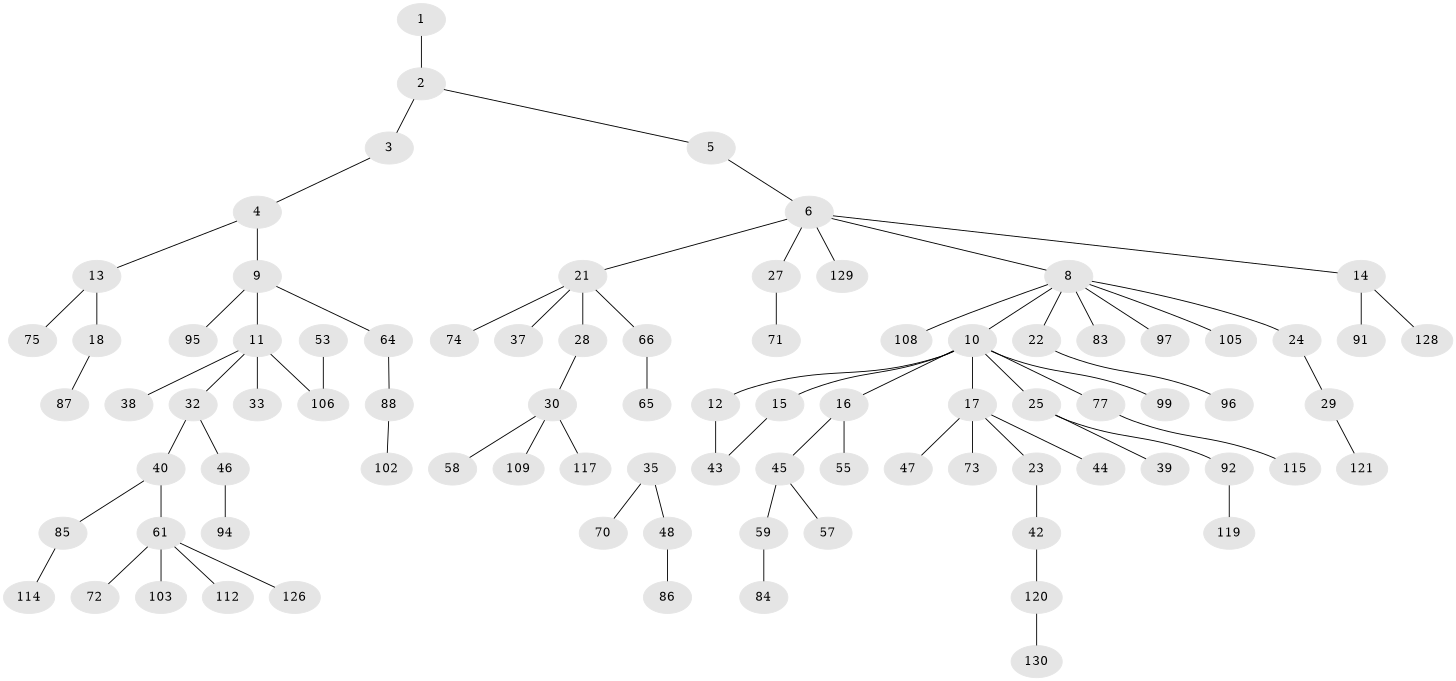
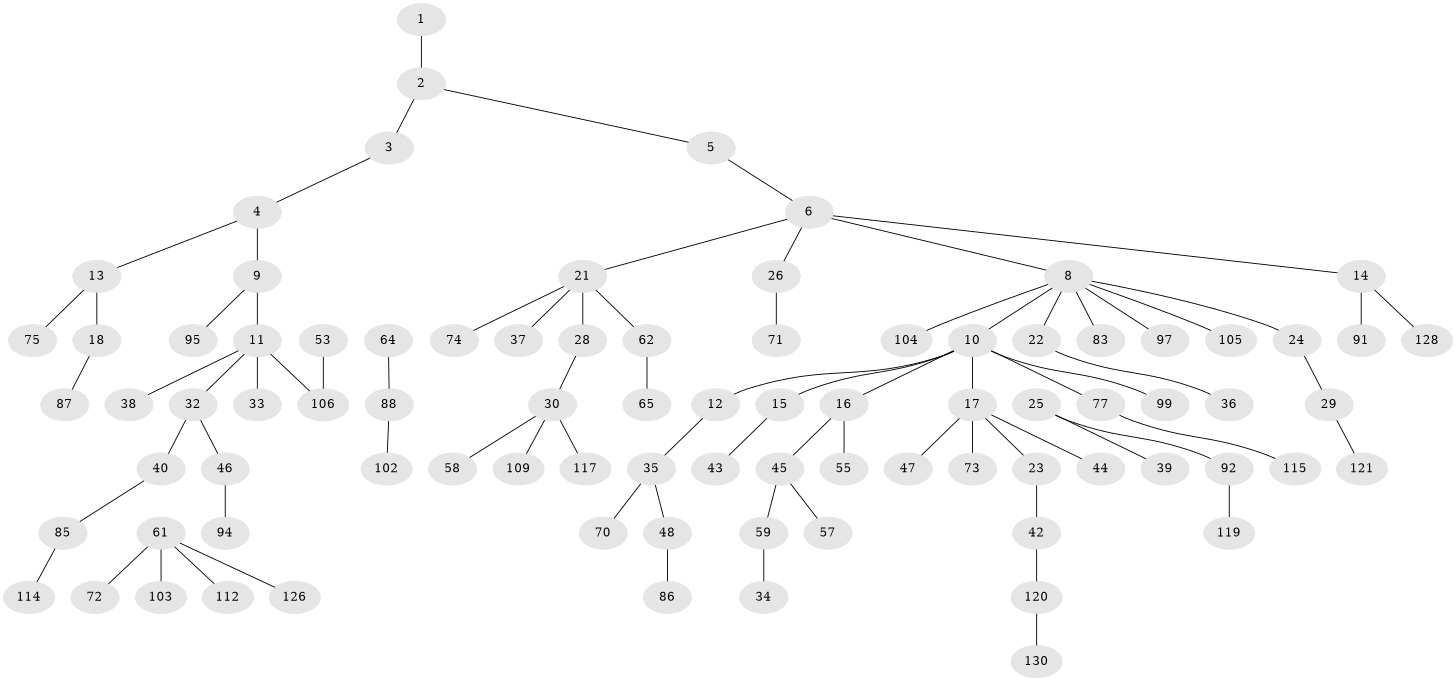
(776, 276) -> (776, 276)
(842, 276) -> none
(323, 309) -> none
(647, 341) -> (647, 341)
(906, 341) -> (906, 341)
(1004, 373) -> none
(1229, 405) -> (1229, 405)
(716, 437) -> (684, 437)
(161, 501) -> none
(764, 597) -> (764, 597)
